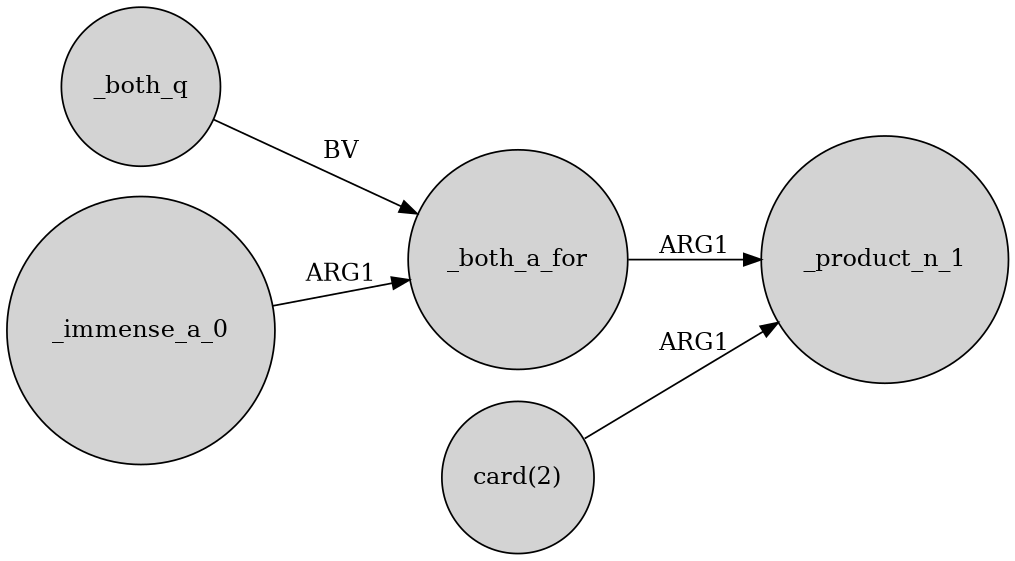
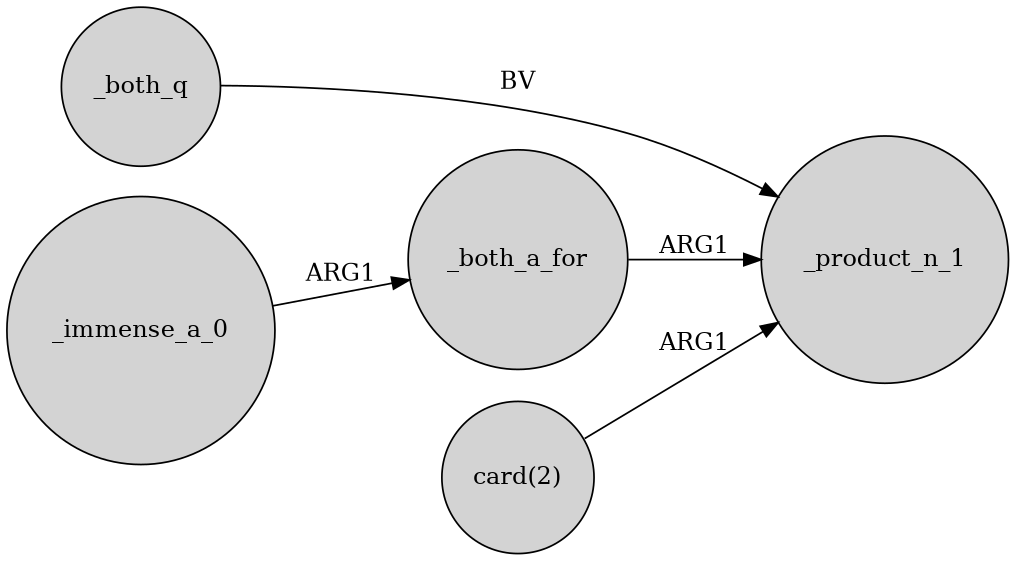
(307, 163) -> (498, 106)
